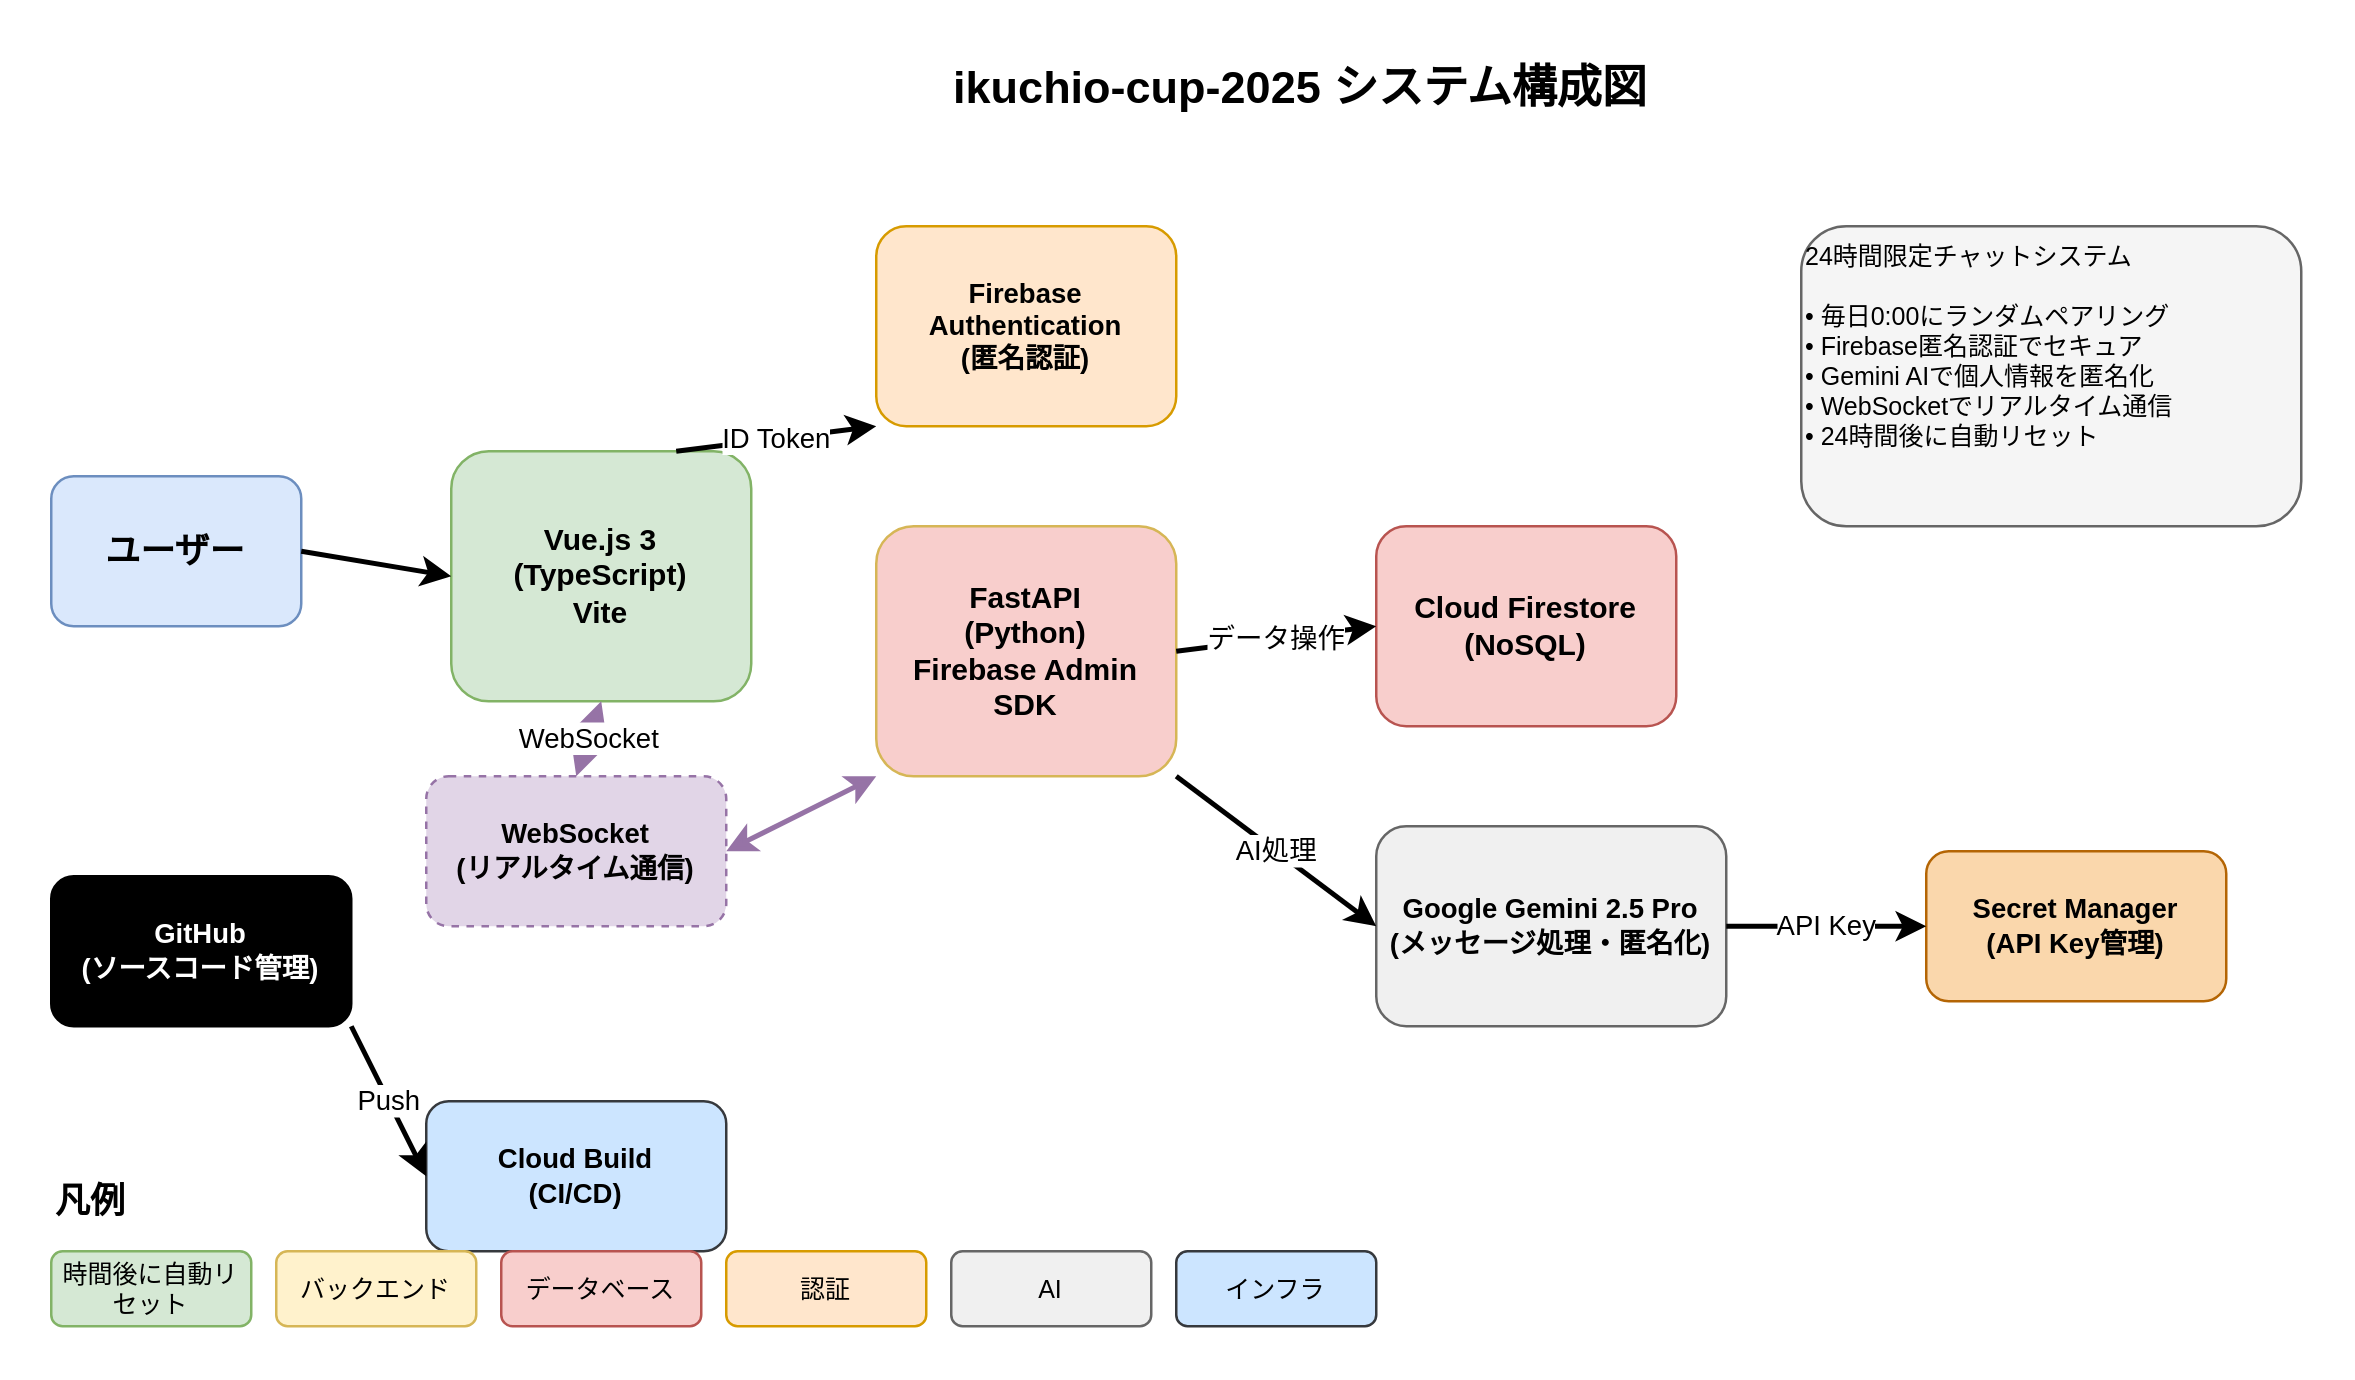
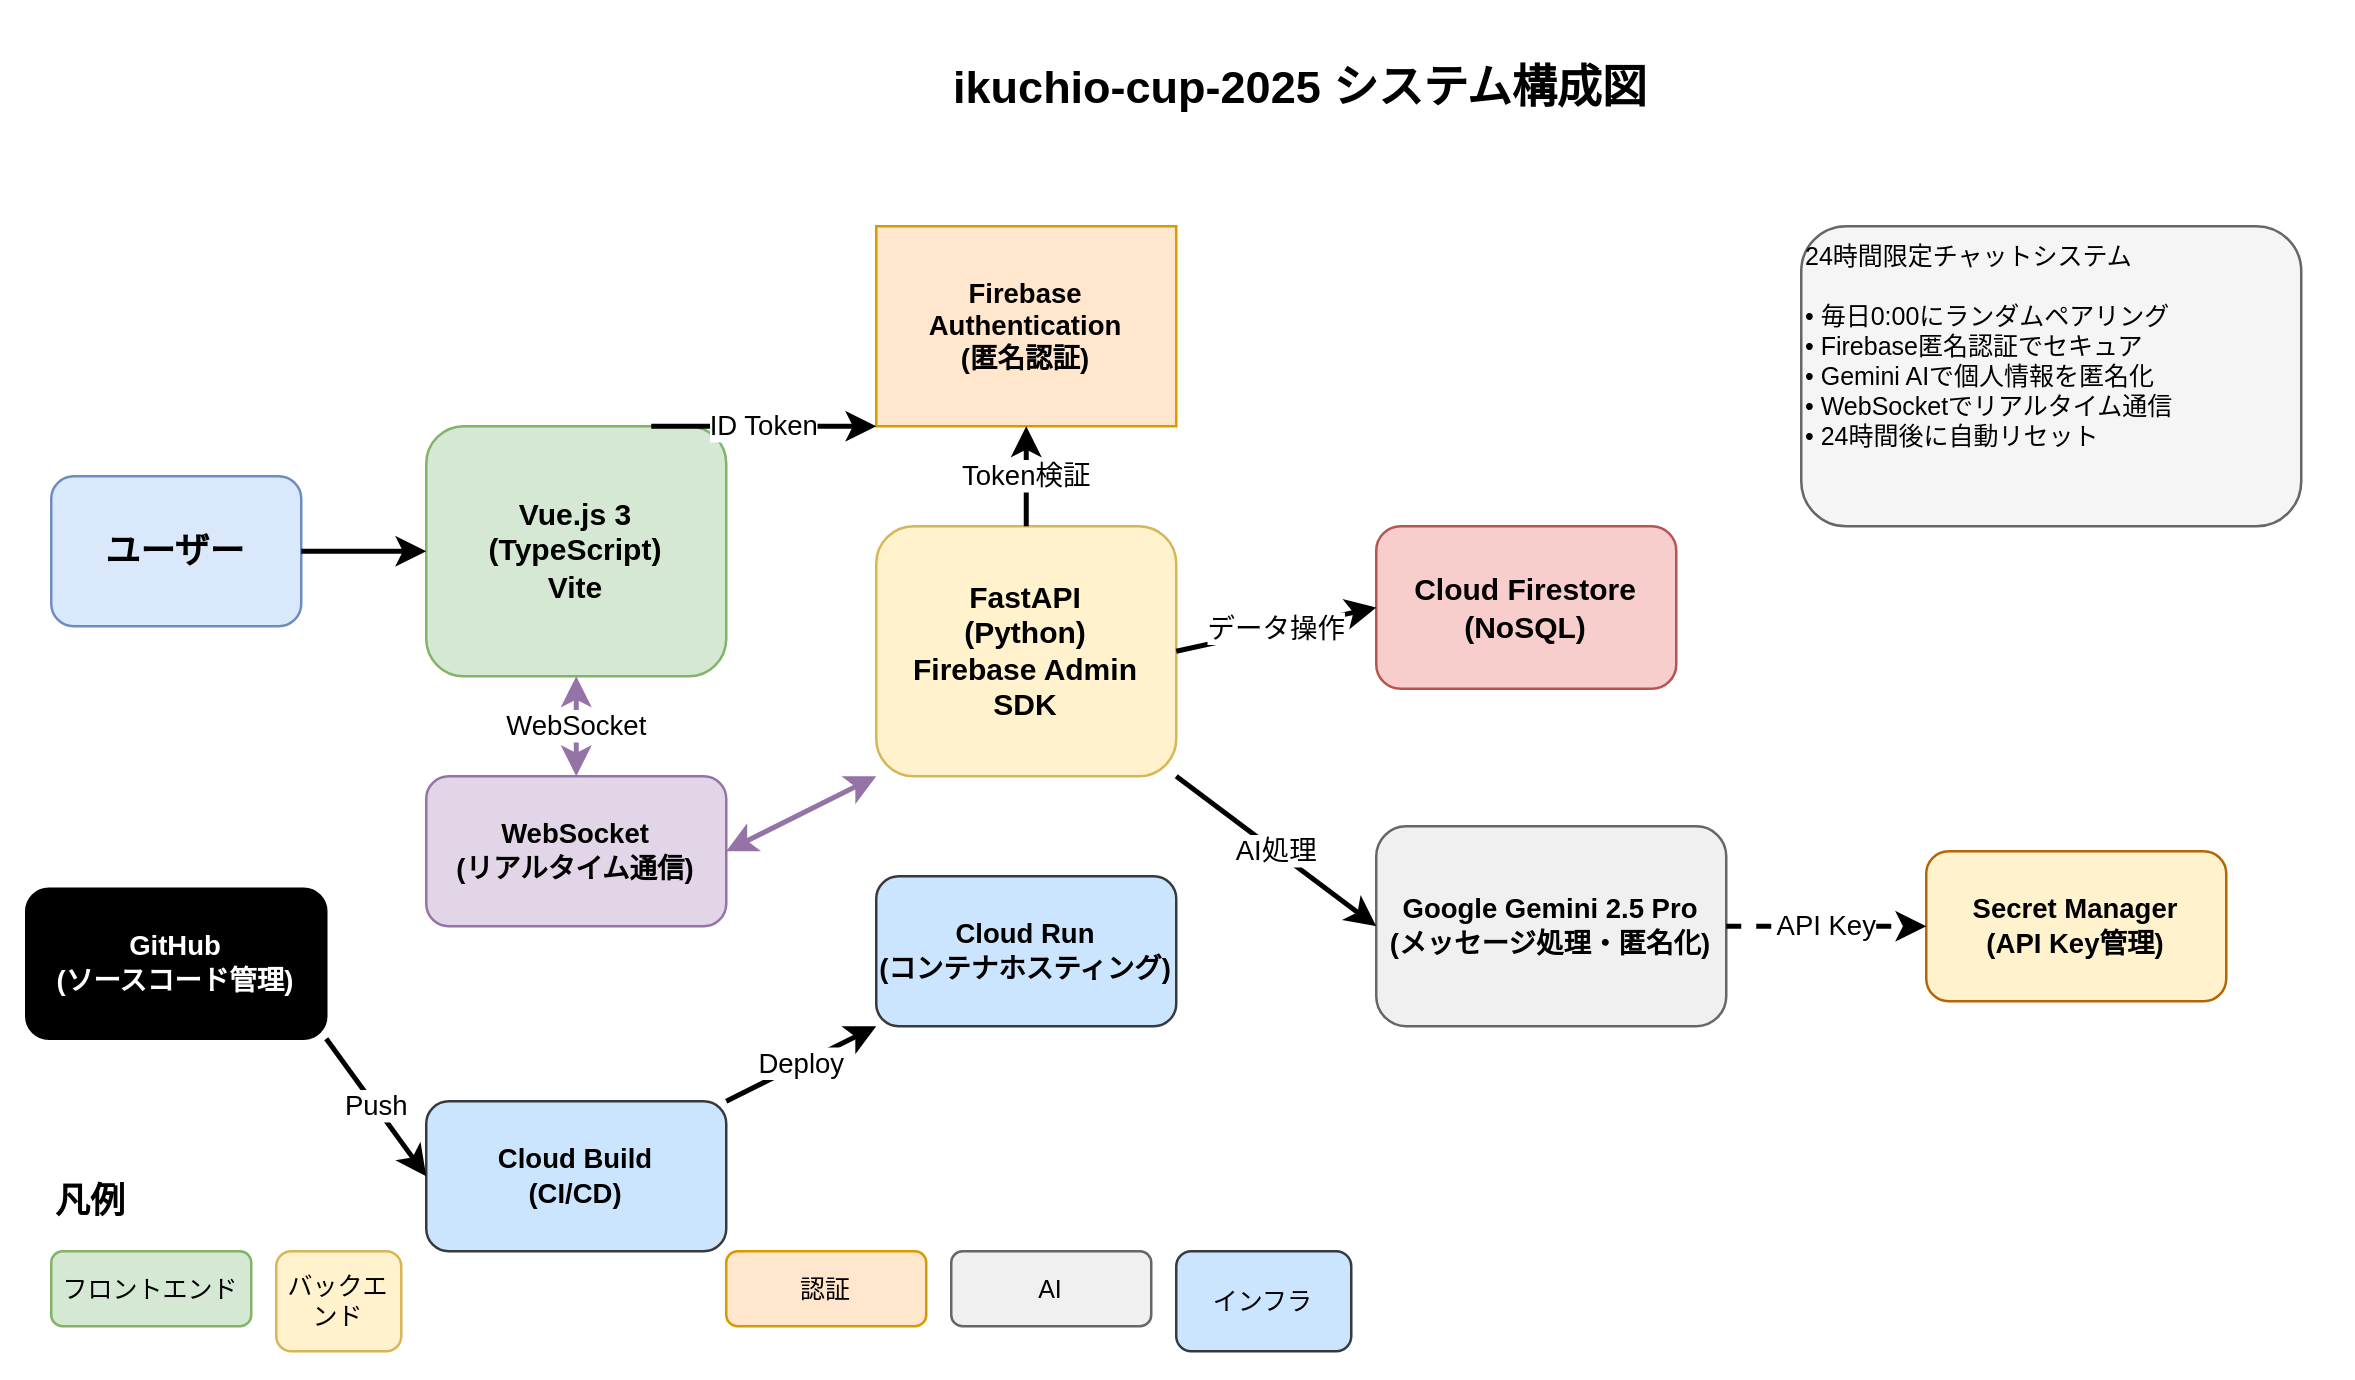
(1026, 326) -> (1026, 326)
none -> (1026, 486)
(601, 576) -> (576, 551)
(1526, 626) -> (1526, 608)
(1026, 651) -> (1026, 651)
(576, 851) -> (576, 851)
(1748, 926) -> (1748, 926)
(2076, 926) -> (2076, 926)
(201, 951) -> (176, 964)
none -> (1026, 951)
none -> (750, 1090)
(151, 1289) -> (151, 1289)
(376, 1289) -> (339, 1301)
(601, 1289) -> none
(1276, 1289) -> (1264, 1301)
